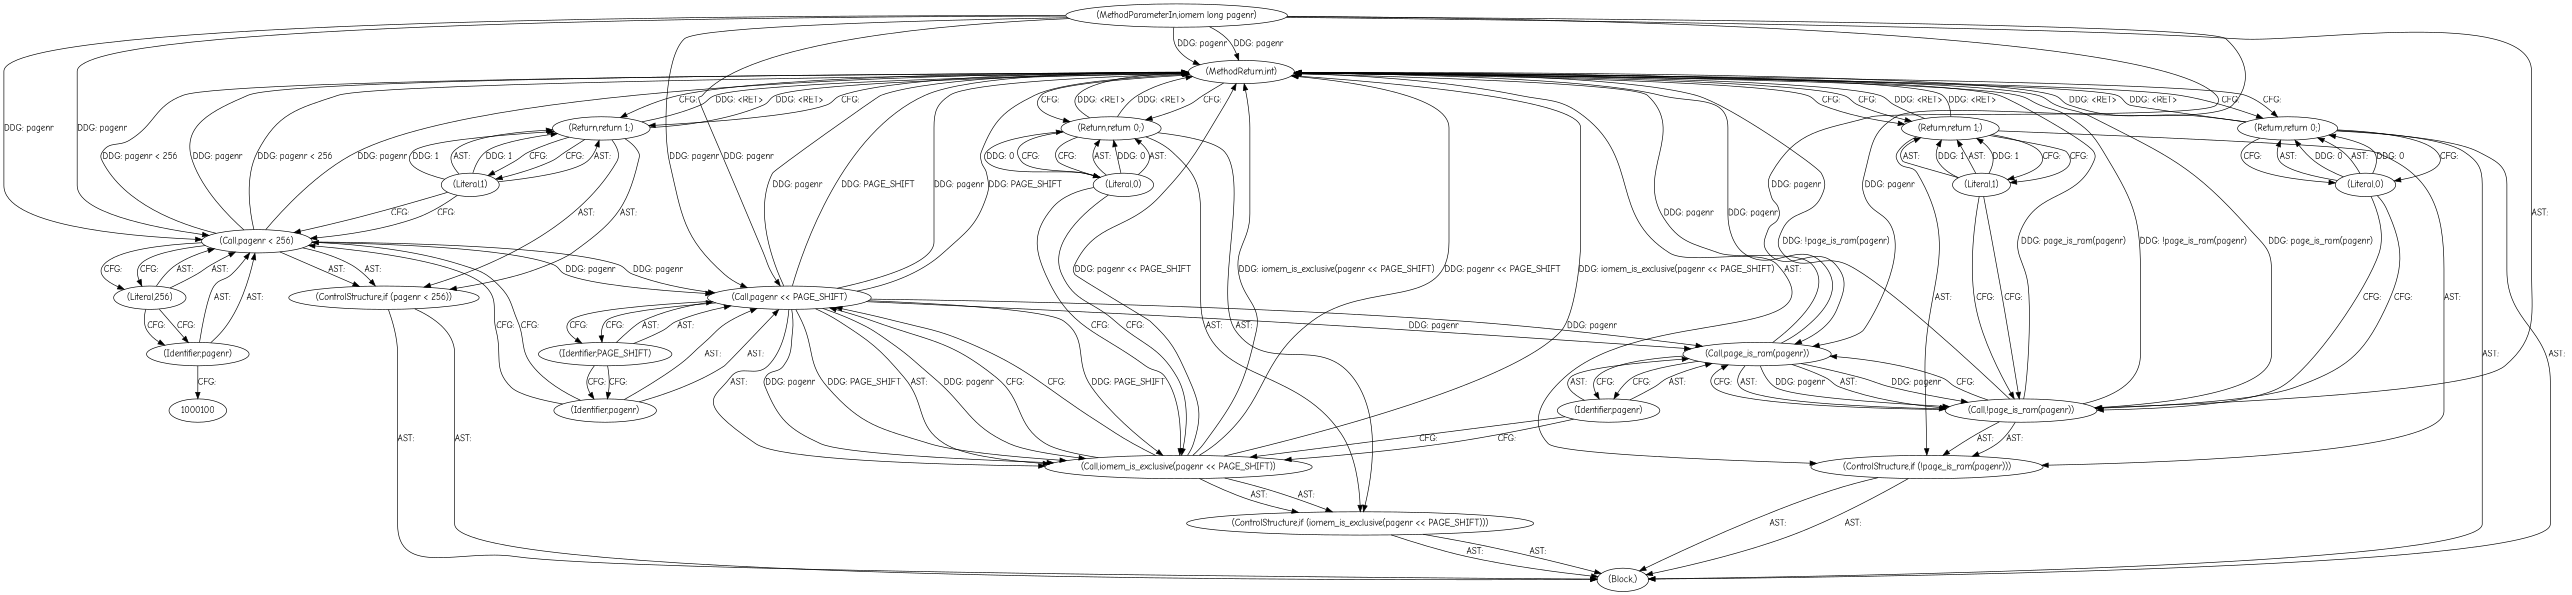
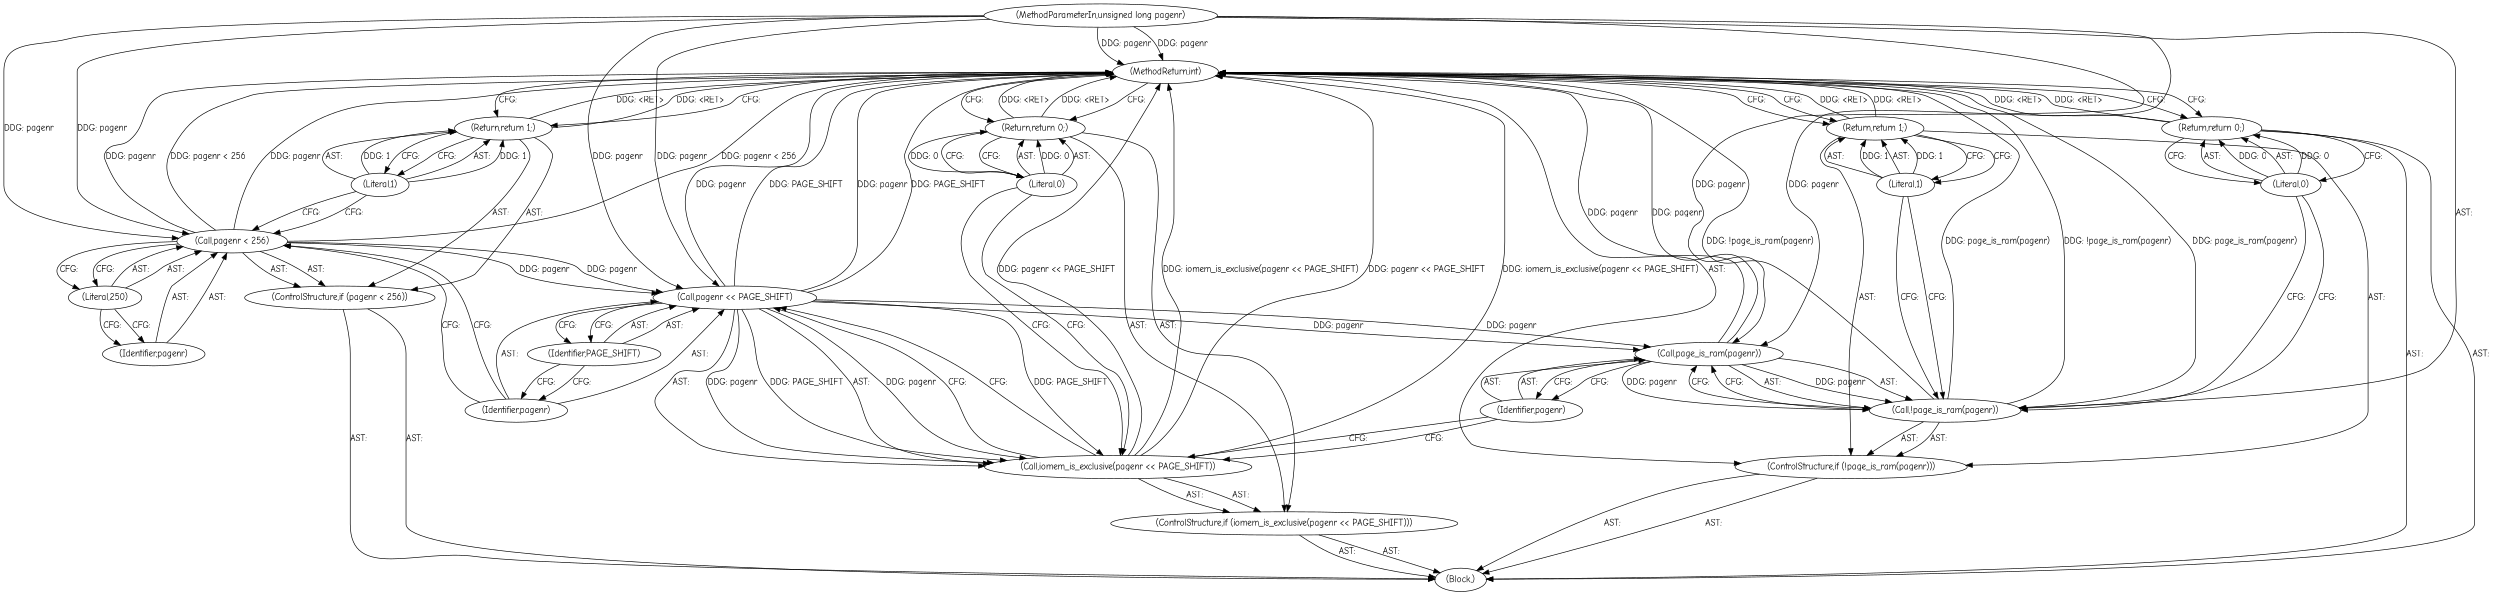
(1177, 16) -> (1101, 16)
(150, 298) -> (105, 298)
(198, 411) -> none
